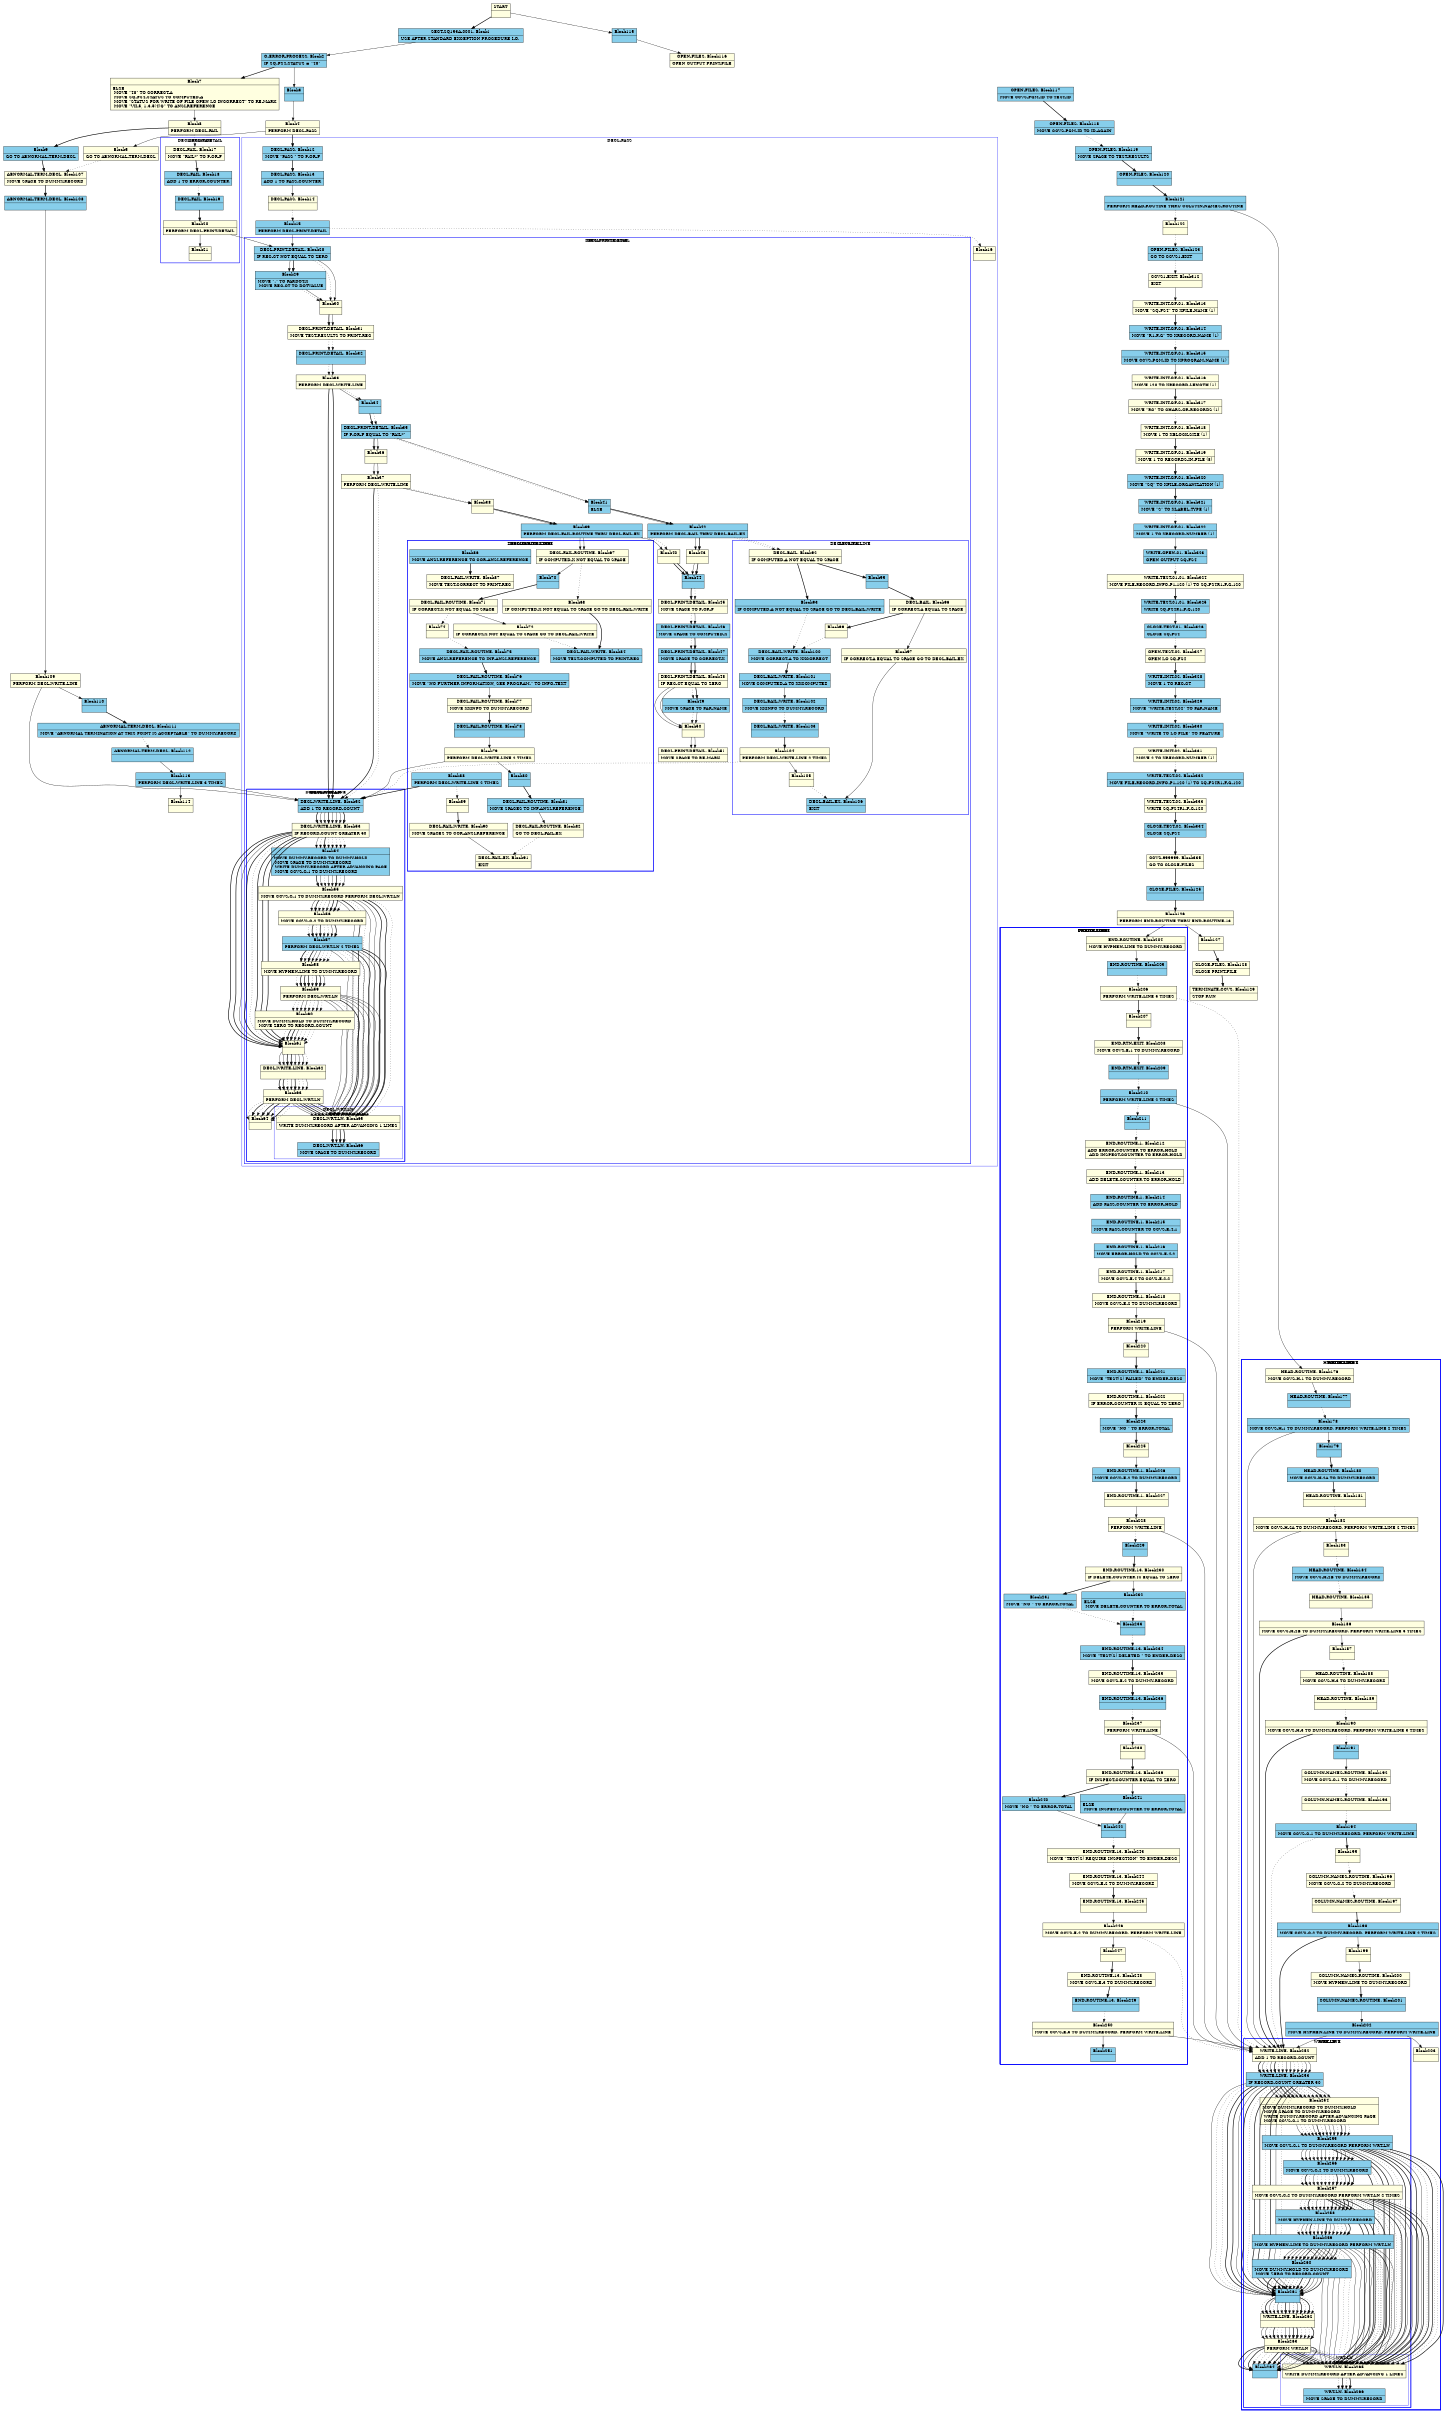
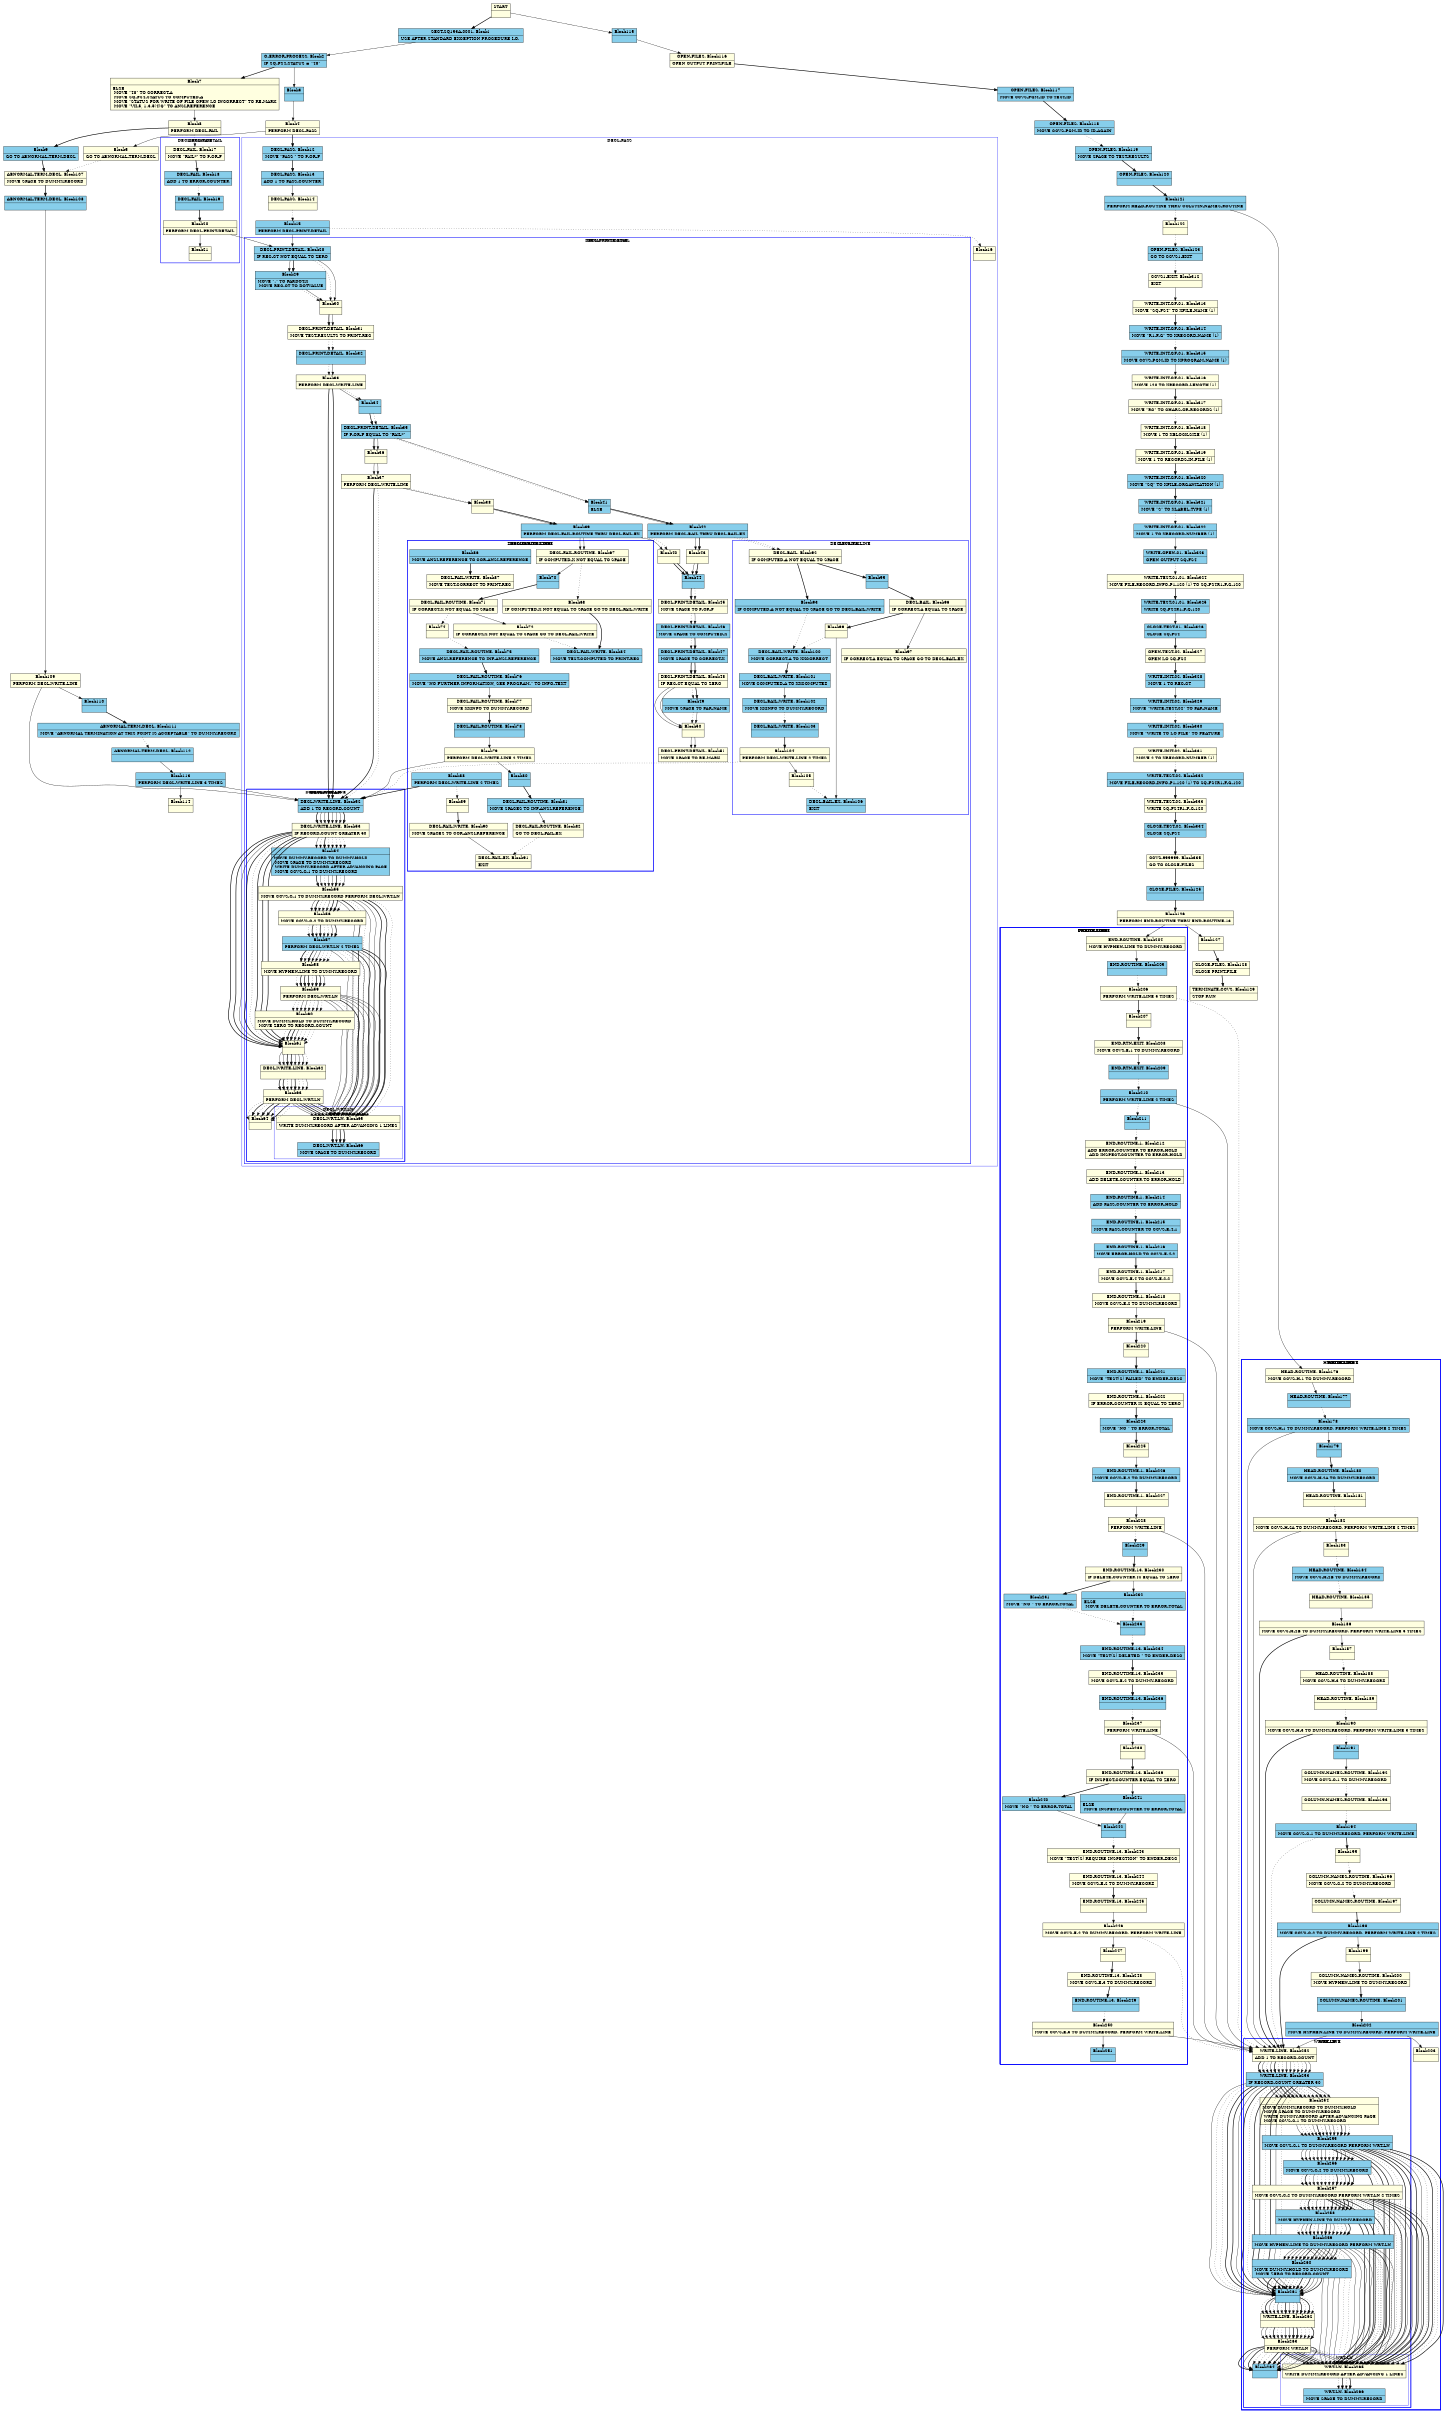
none -> (864, 77)
(1175, 460) -> (1175, 460)
(1175, 642) -> (1175, 642)
(873, 730) -> (836, 717)
